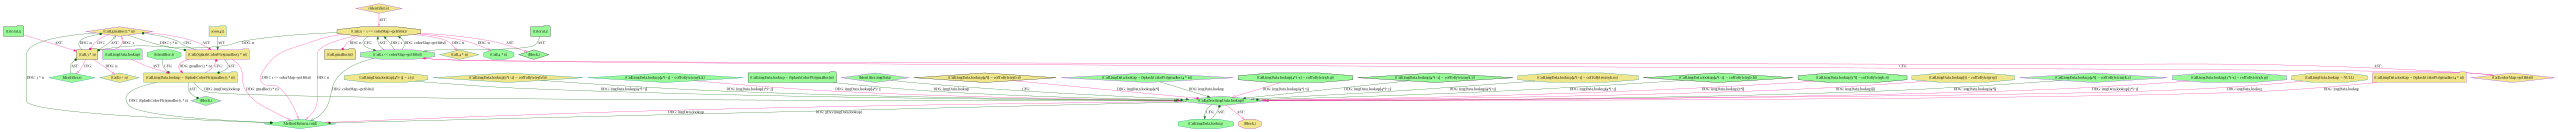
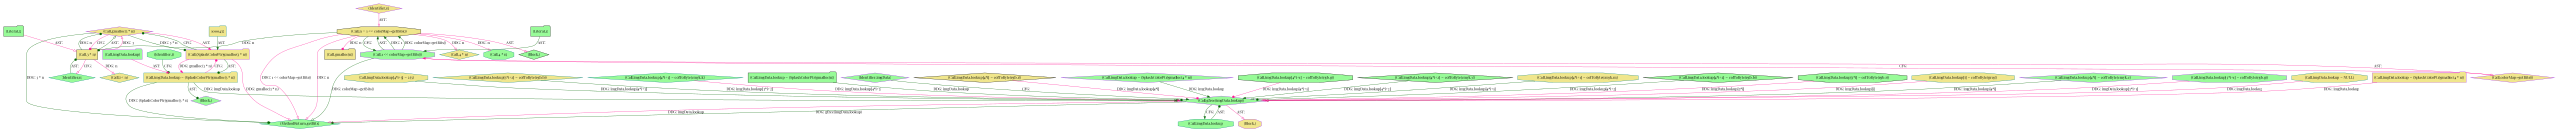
(49, 43) -> (49, 43)
(483, 49) -> (483, 49)
(1258, 89) -> (1258, 90)
(300, 124) -> (300, 124)
